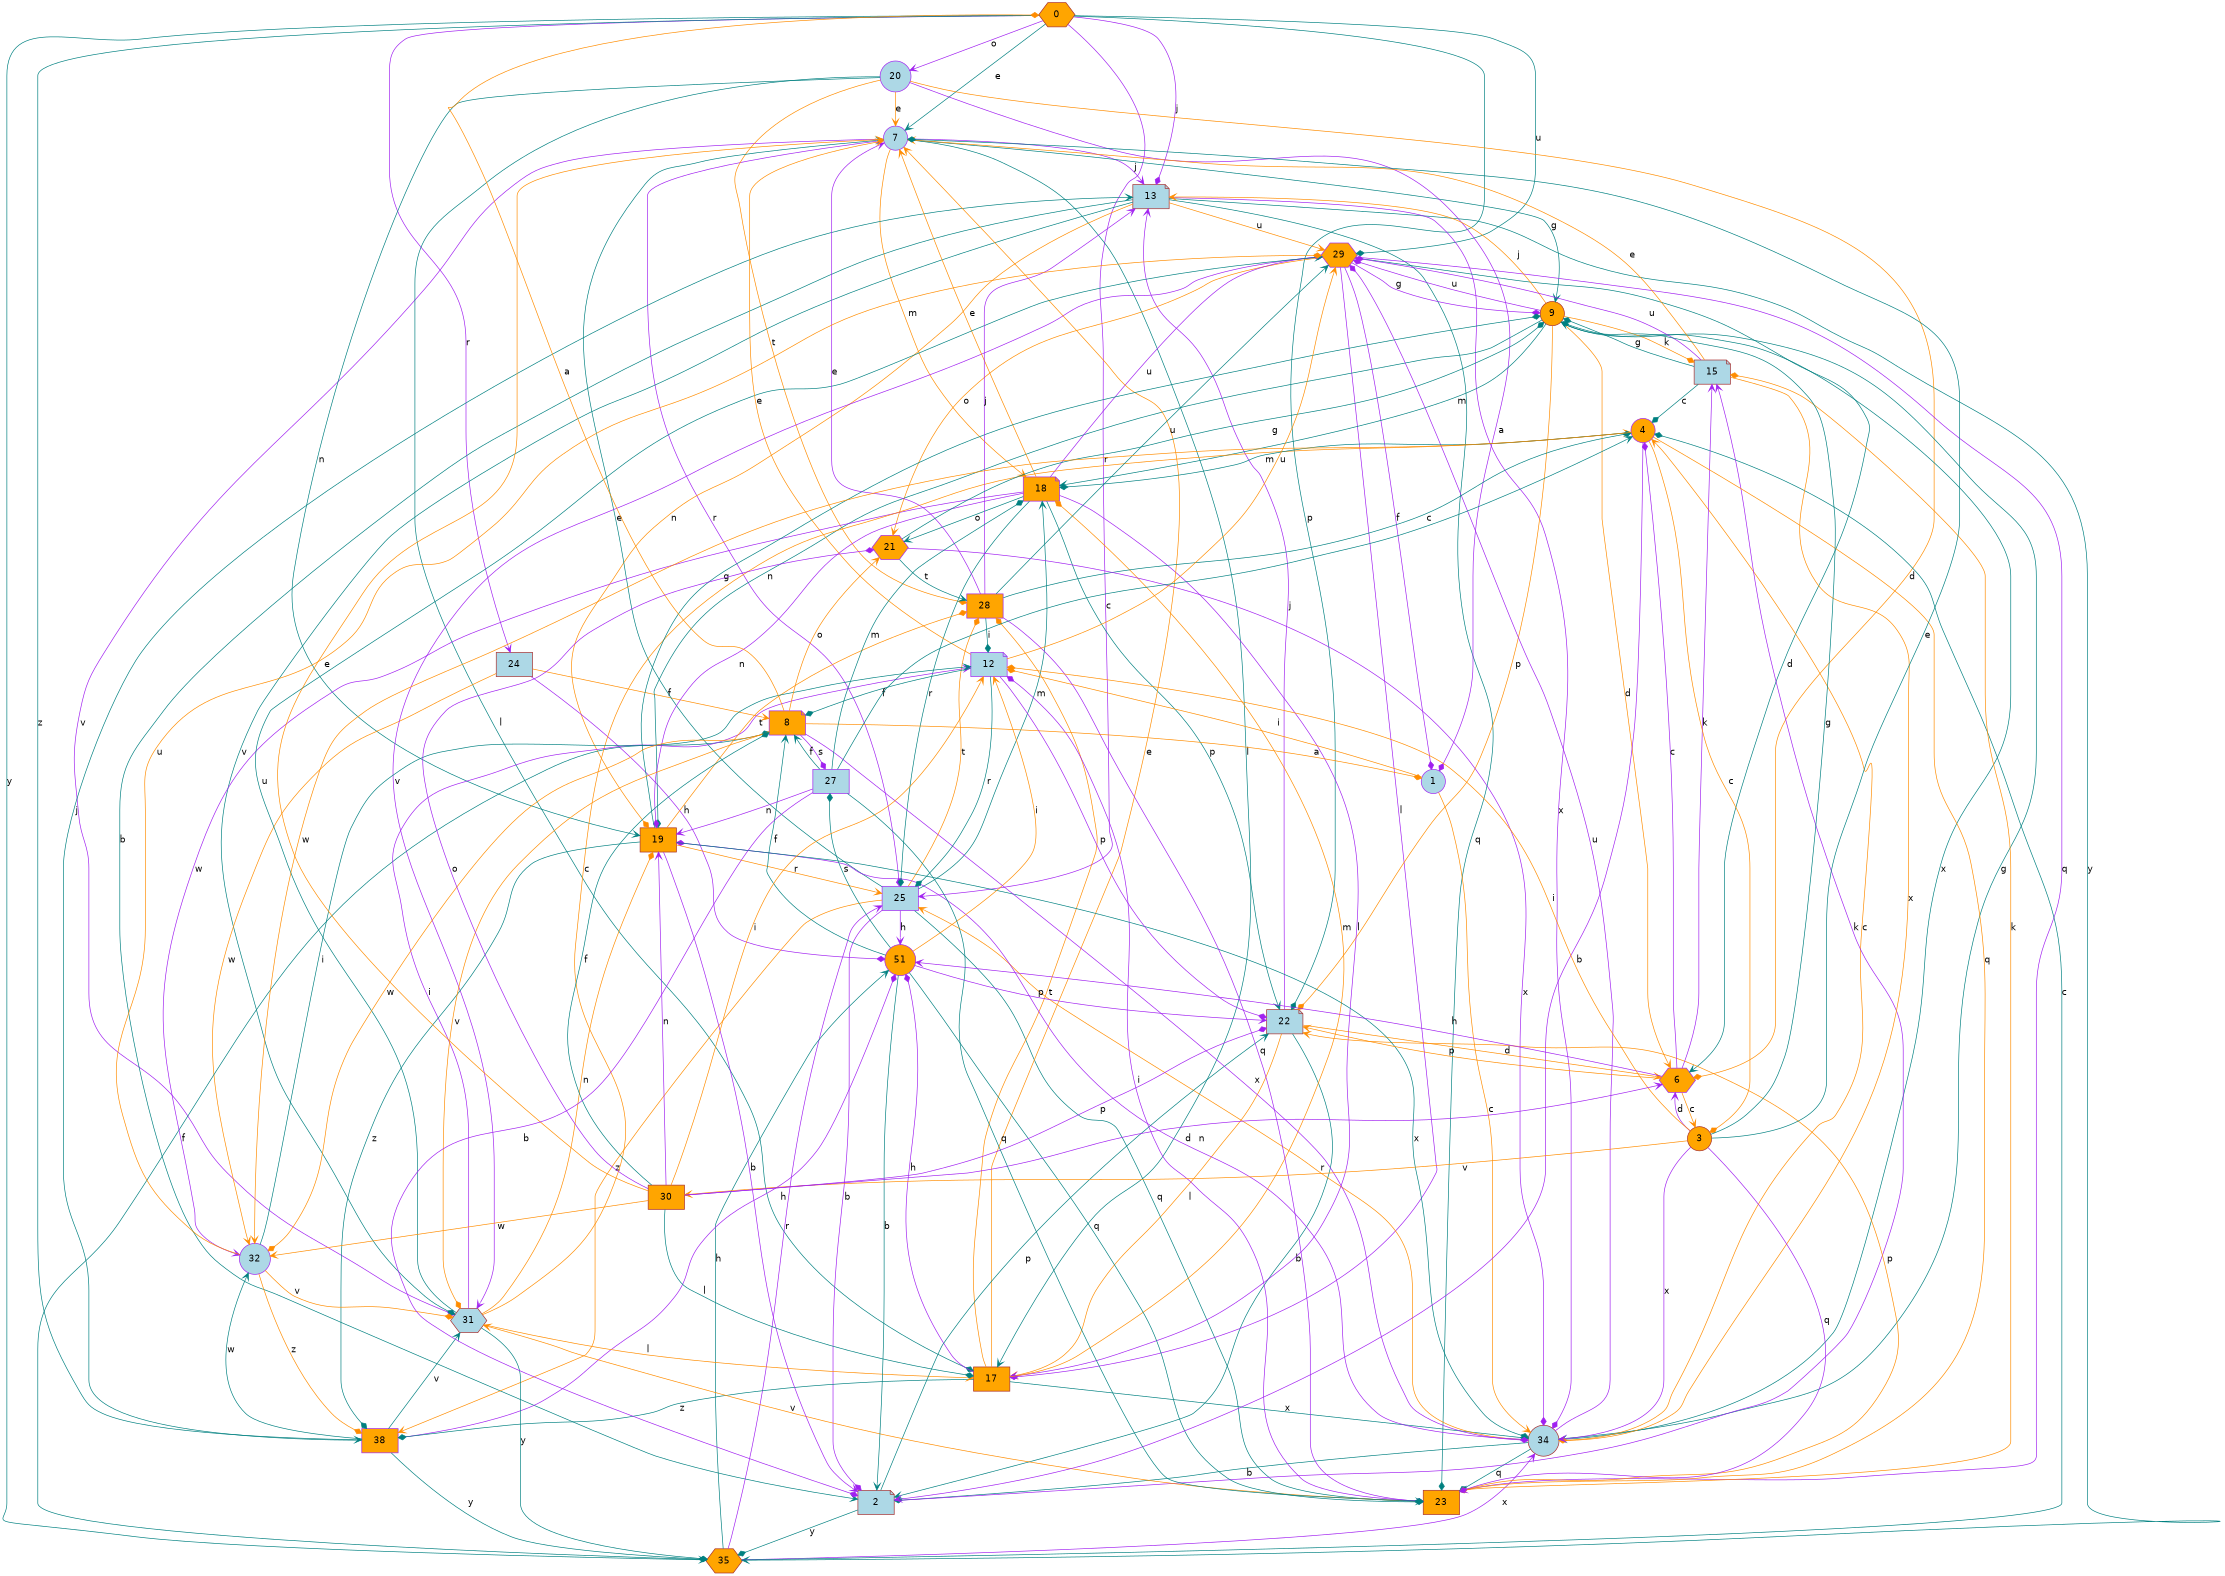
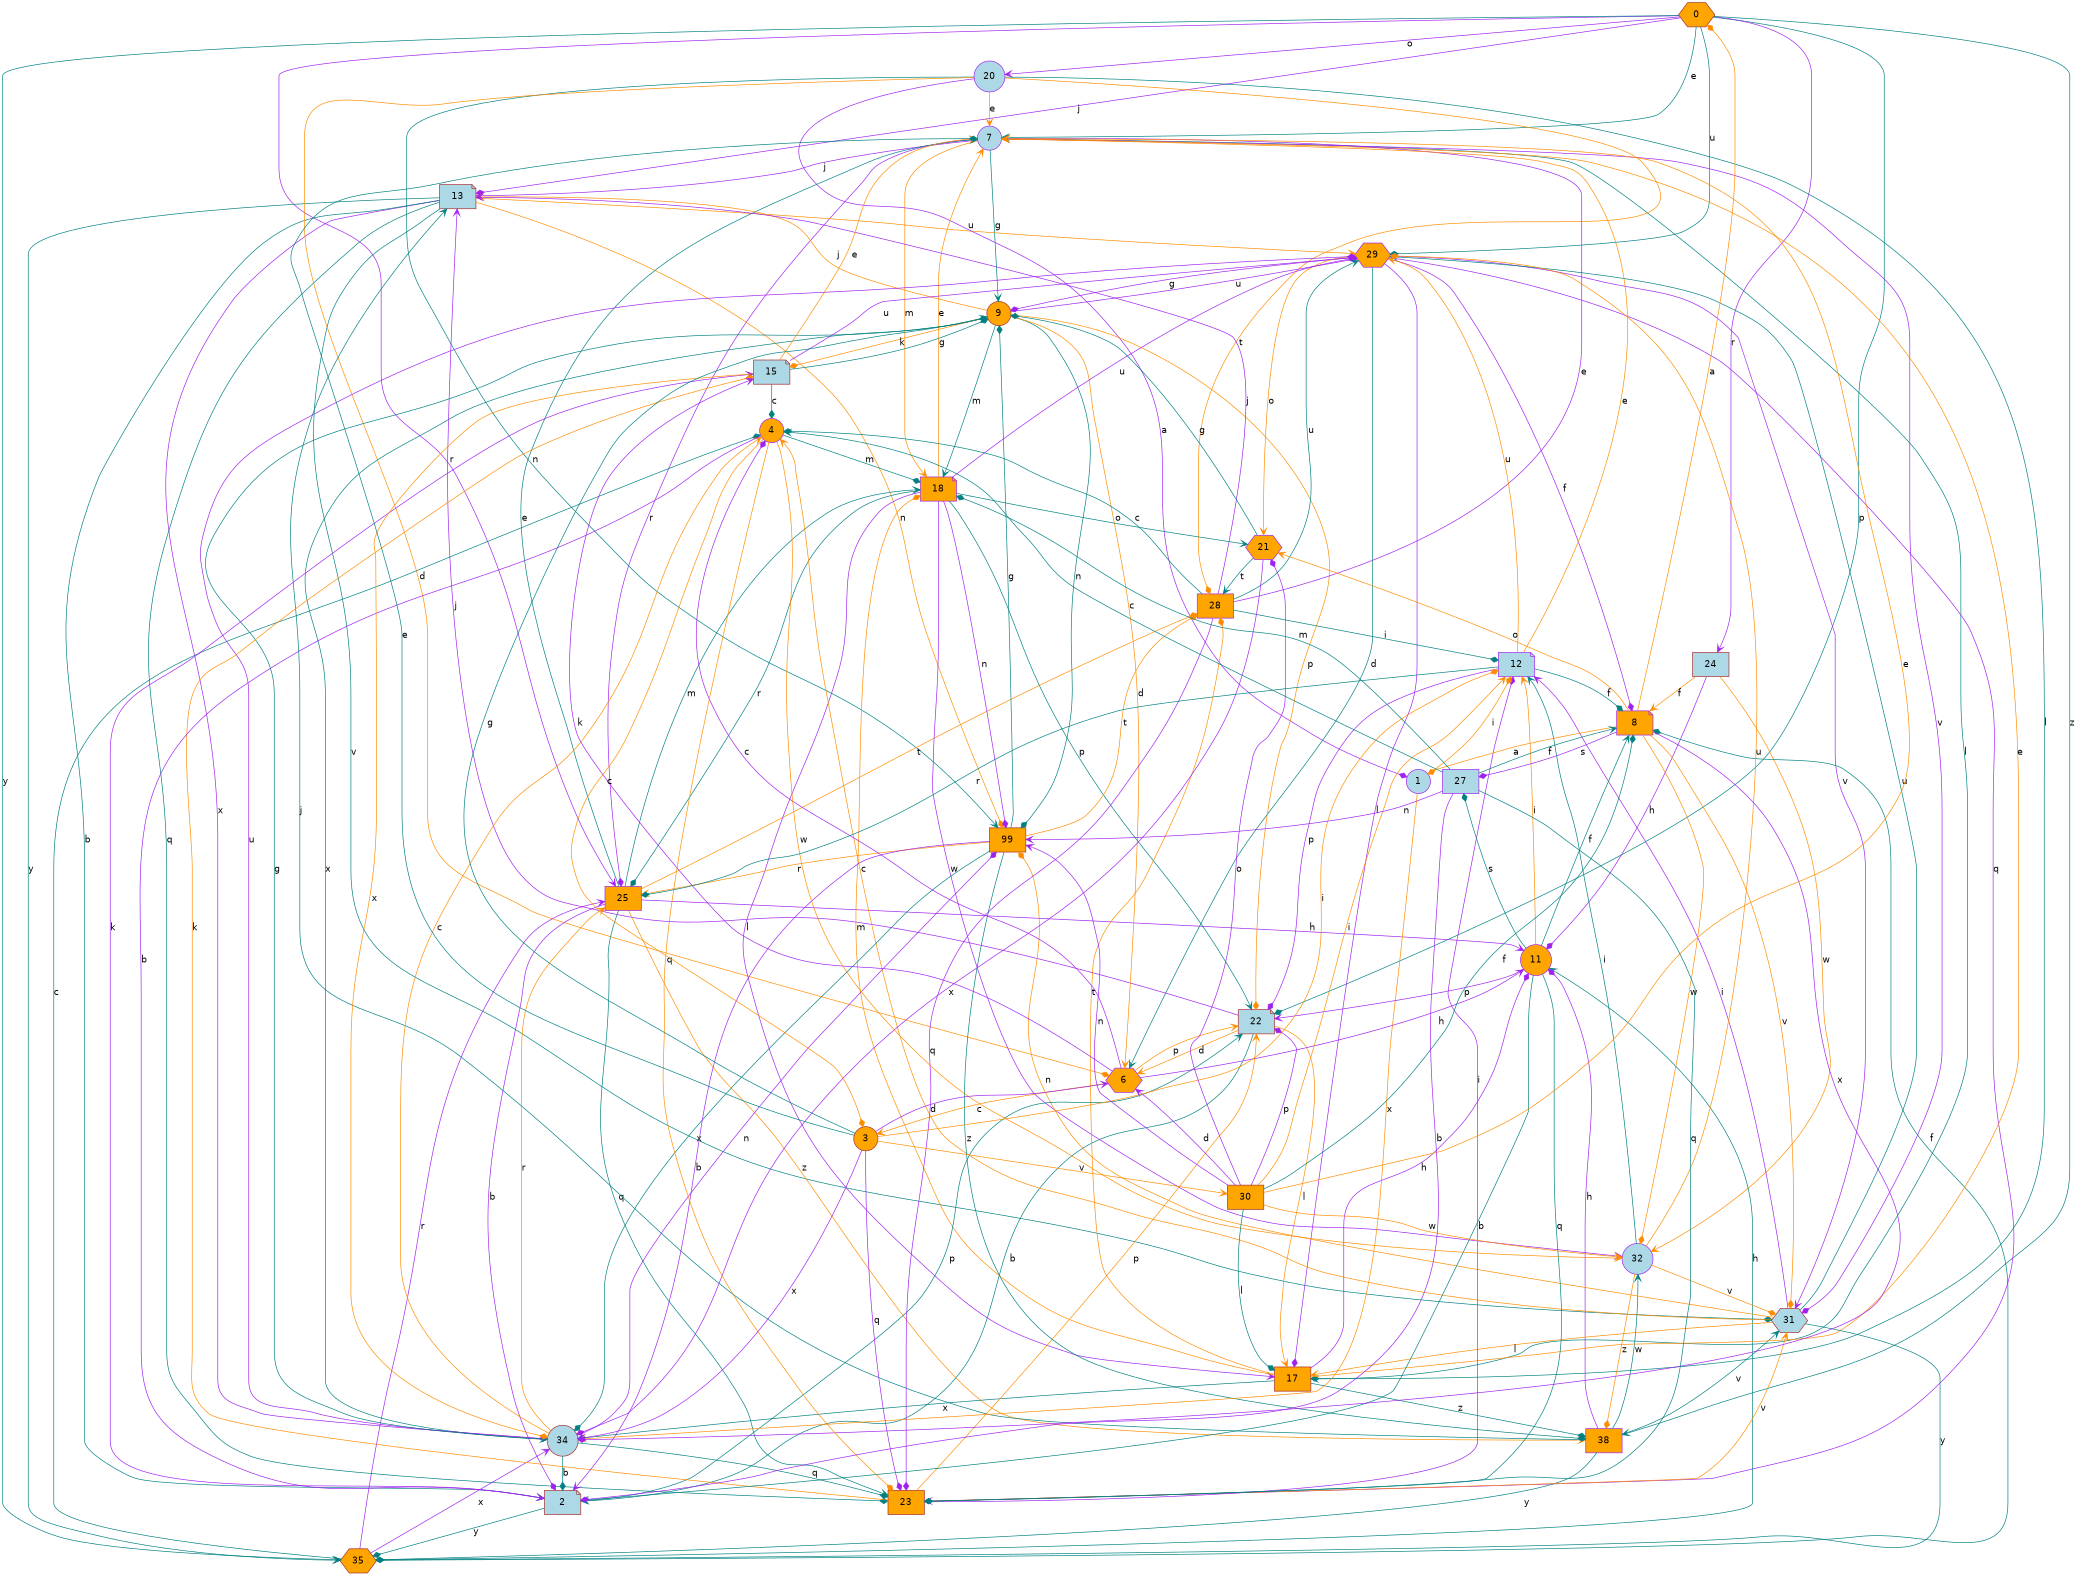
(1395, 513) -> (1543, 456)
(658, 840) -> (1008, 840)
(900, 898) -> (623, 898)
(900, 960) -> (1536, 960)
(1491, 1110) -> (1390, 1110)
